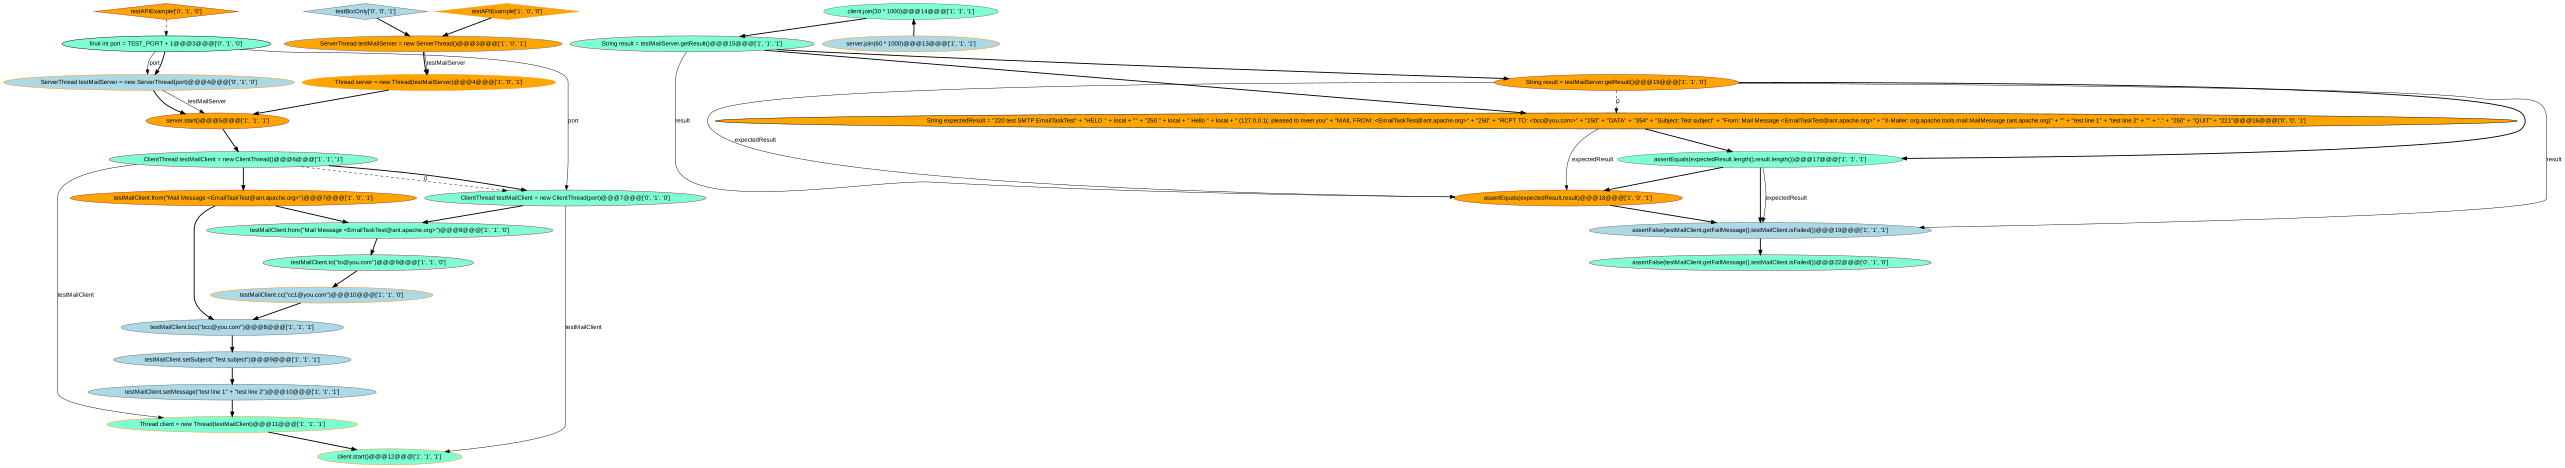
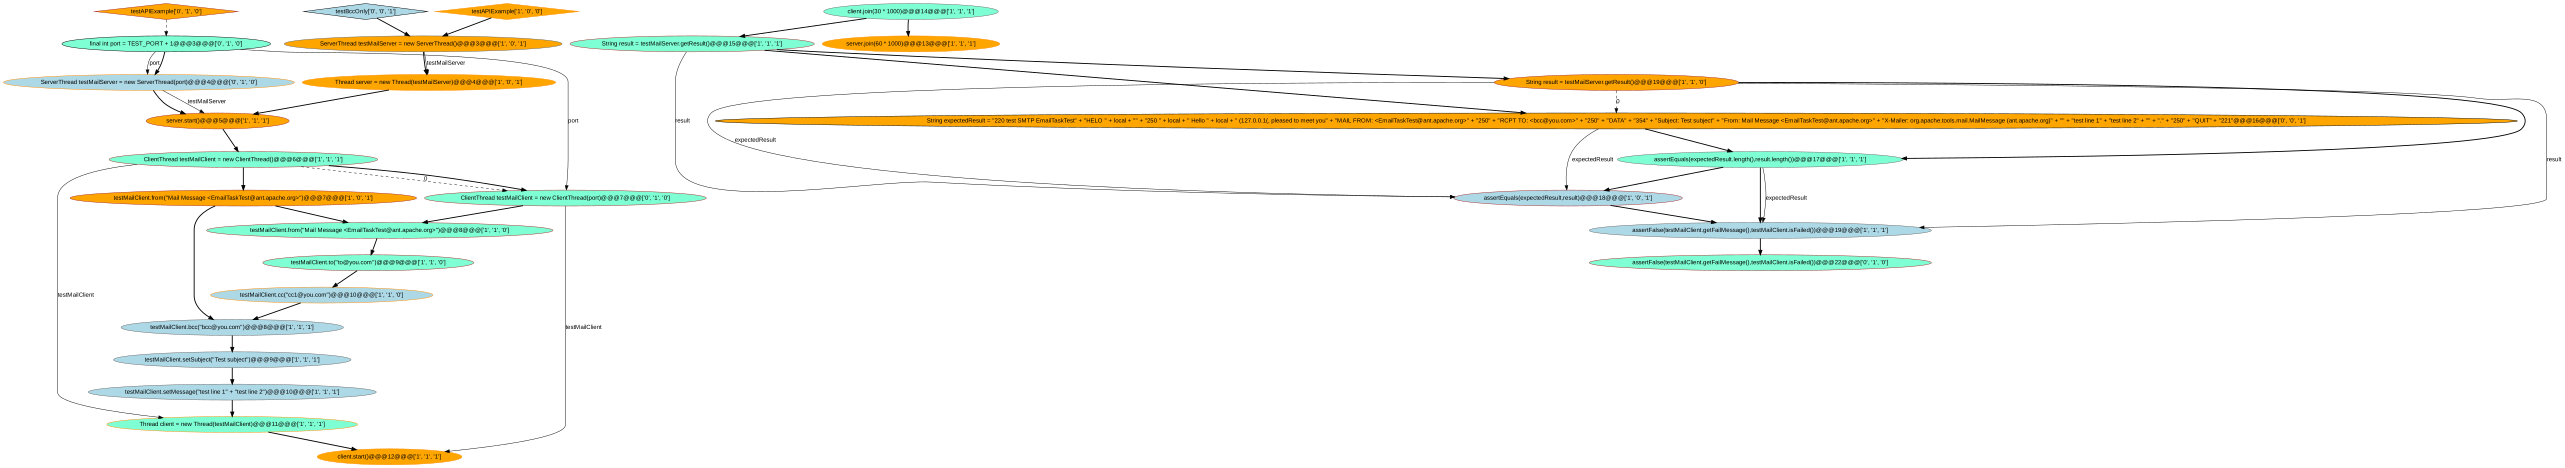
(366, 12) -> (366, 12)
(914, 30) -> (908, 25)
(911, 44) -> (911, 44)
(1568, 198) -> (1568, 198)
(390, 457) -> (390, 457)
